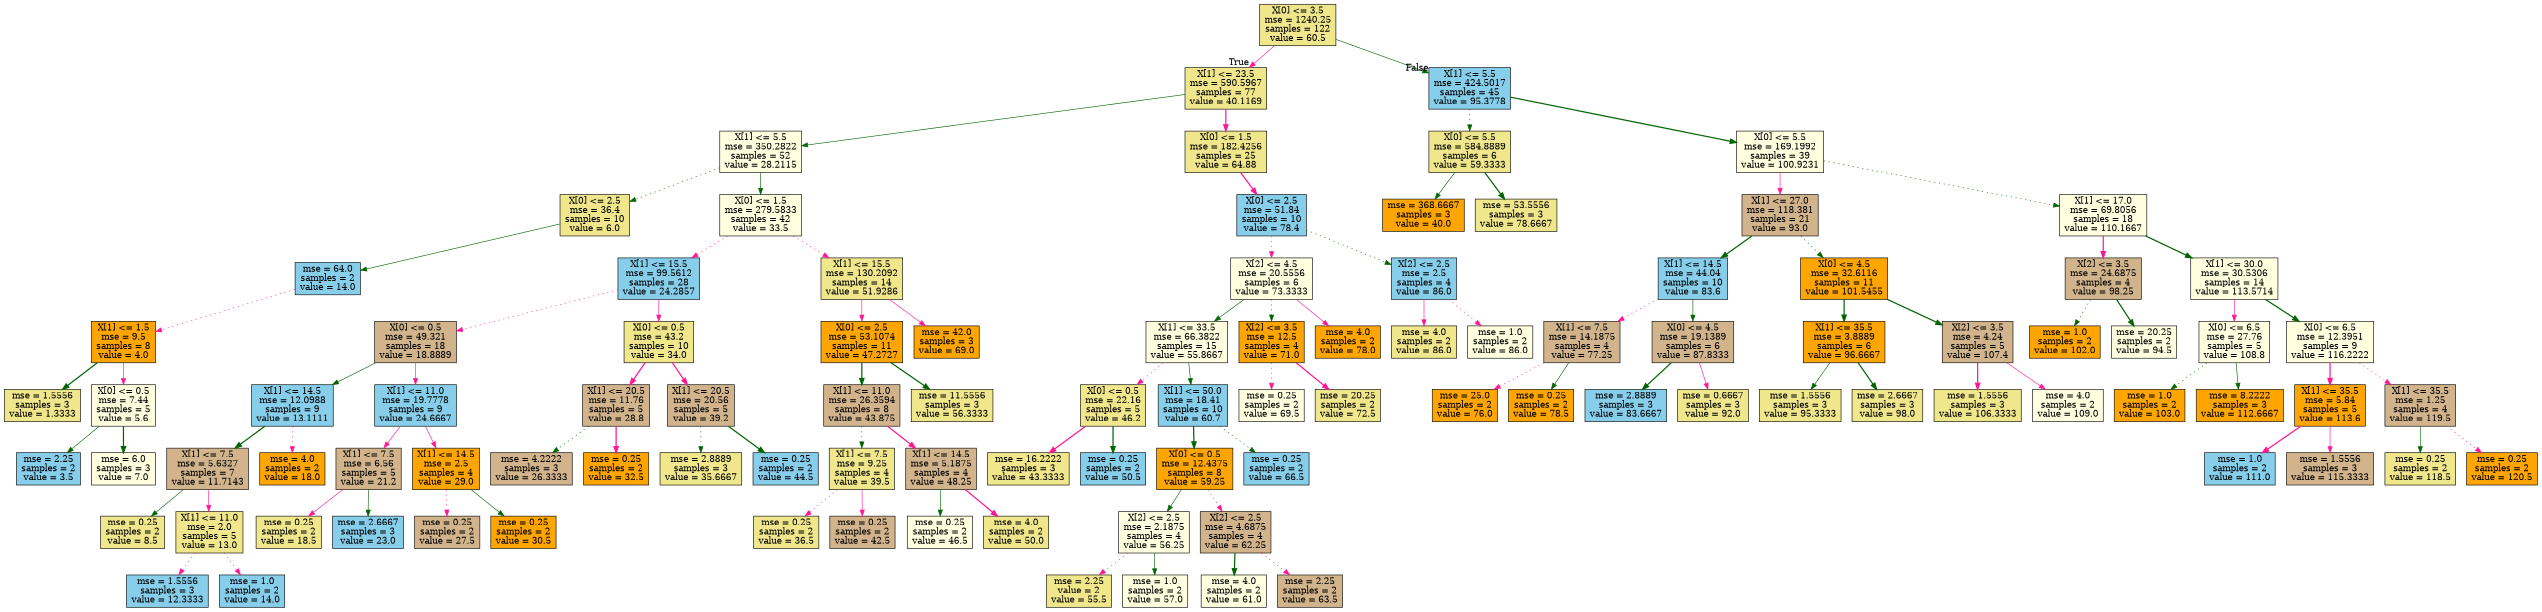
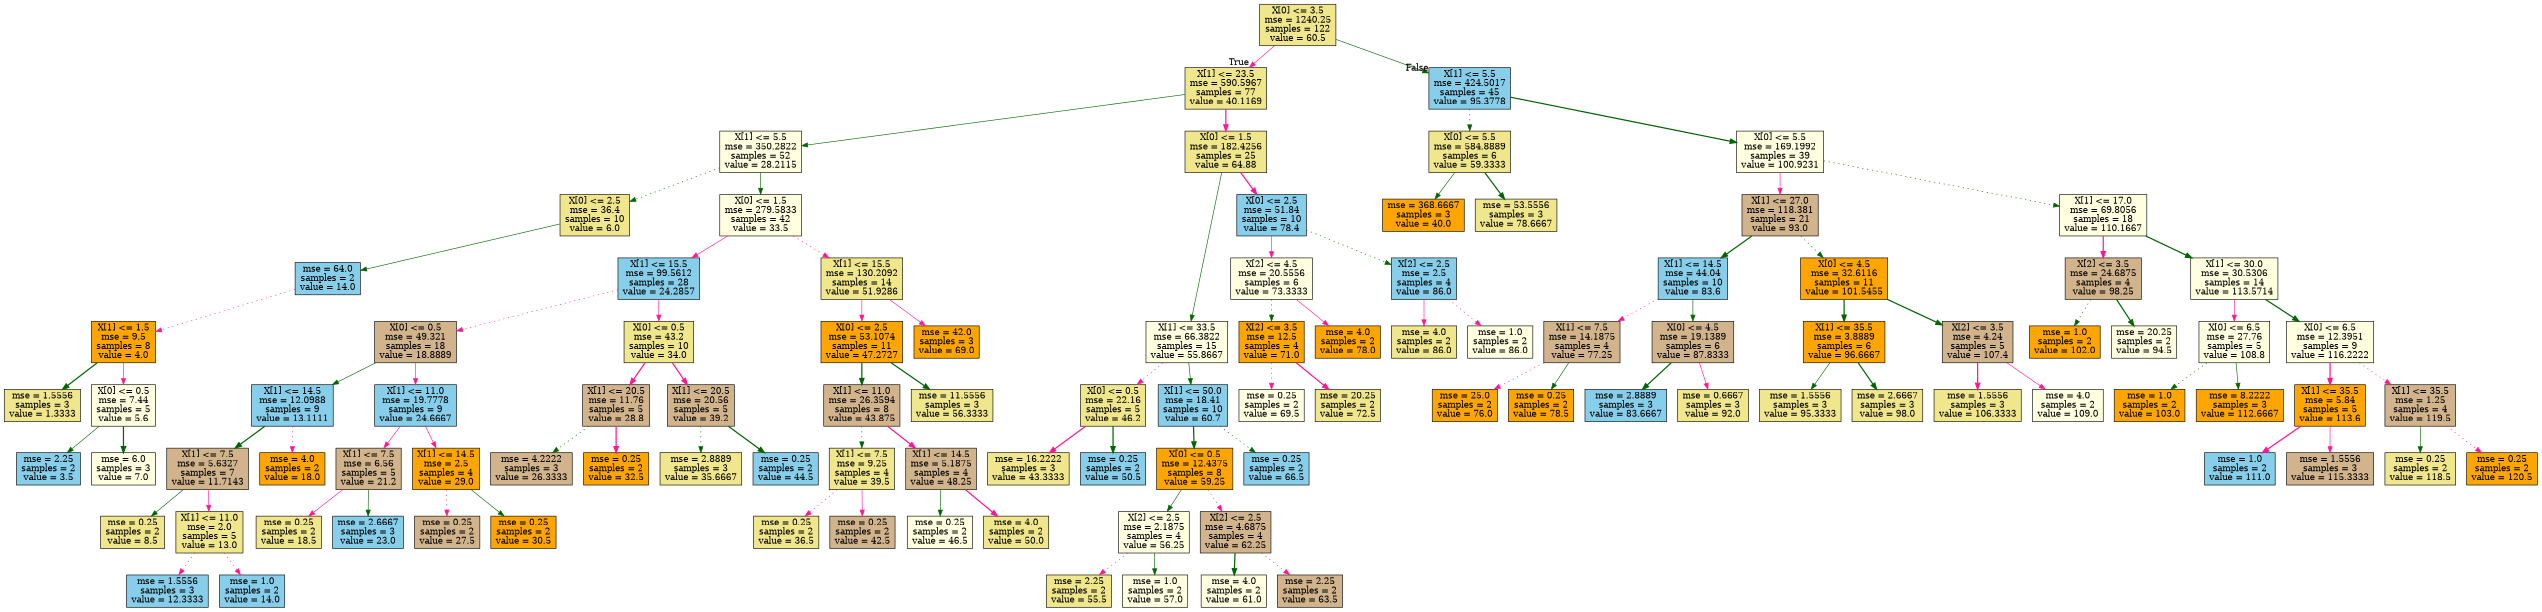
(1272, 244) -> (1272, 244)
(712, 245) -> (712, 245)
(1232, 308) -> (1207, 244)
(1079, 591) -> (1079, 591)
